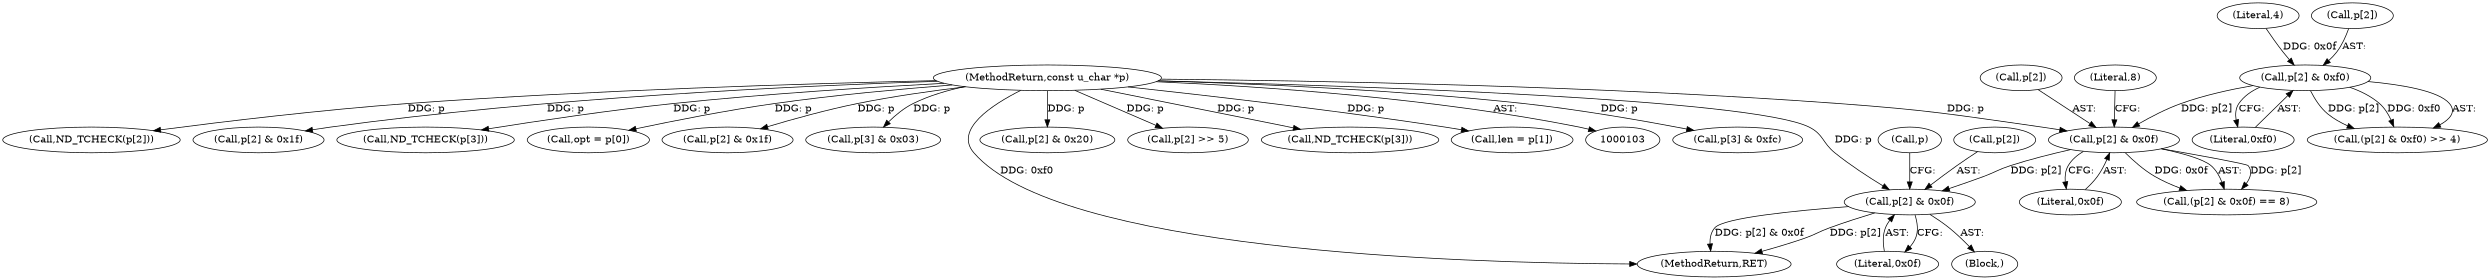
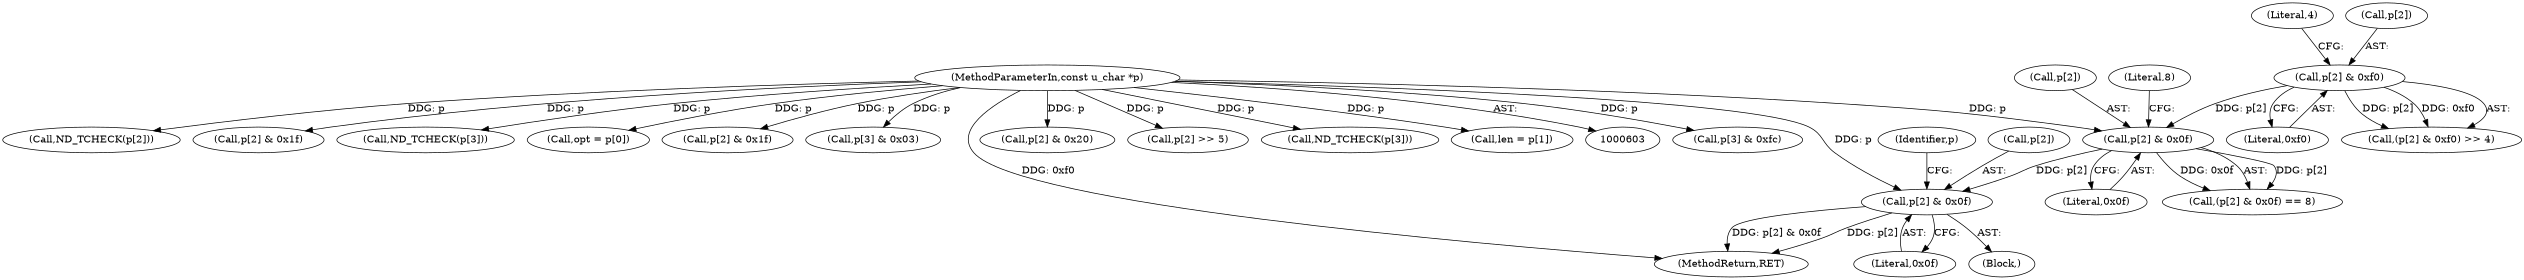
(2310, 47) -> (2333, 47)
(1047, 78) -> (1047, 78)
(1623, 140) -> (1623, 140)
(1910, 140) -> (1927, 140)
